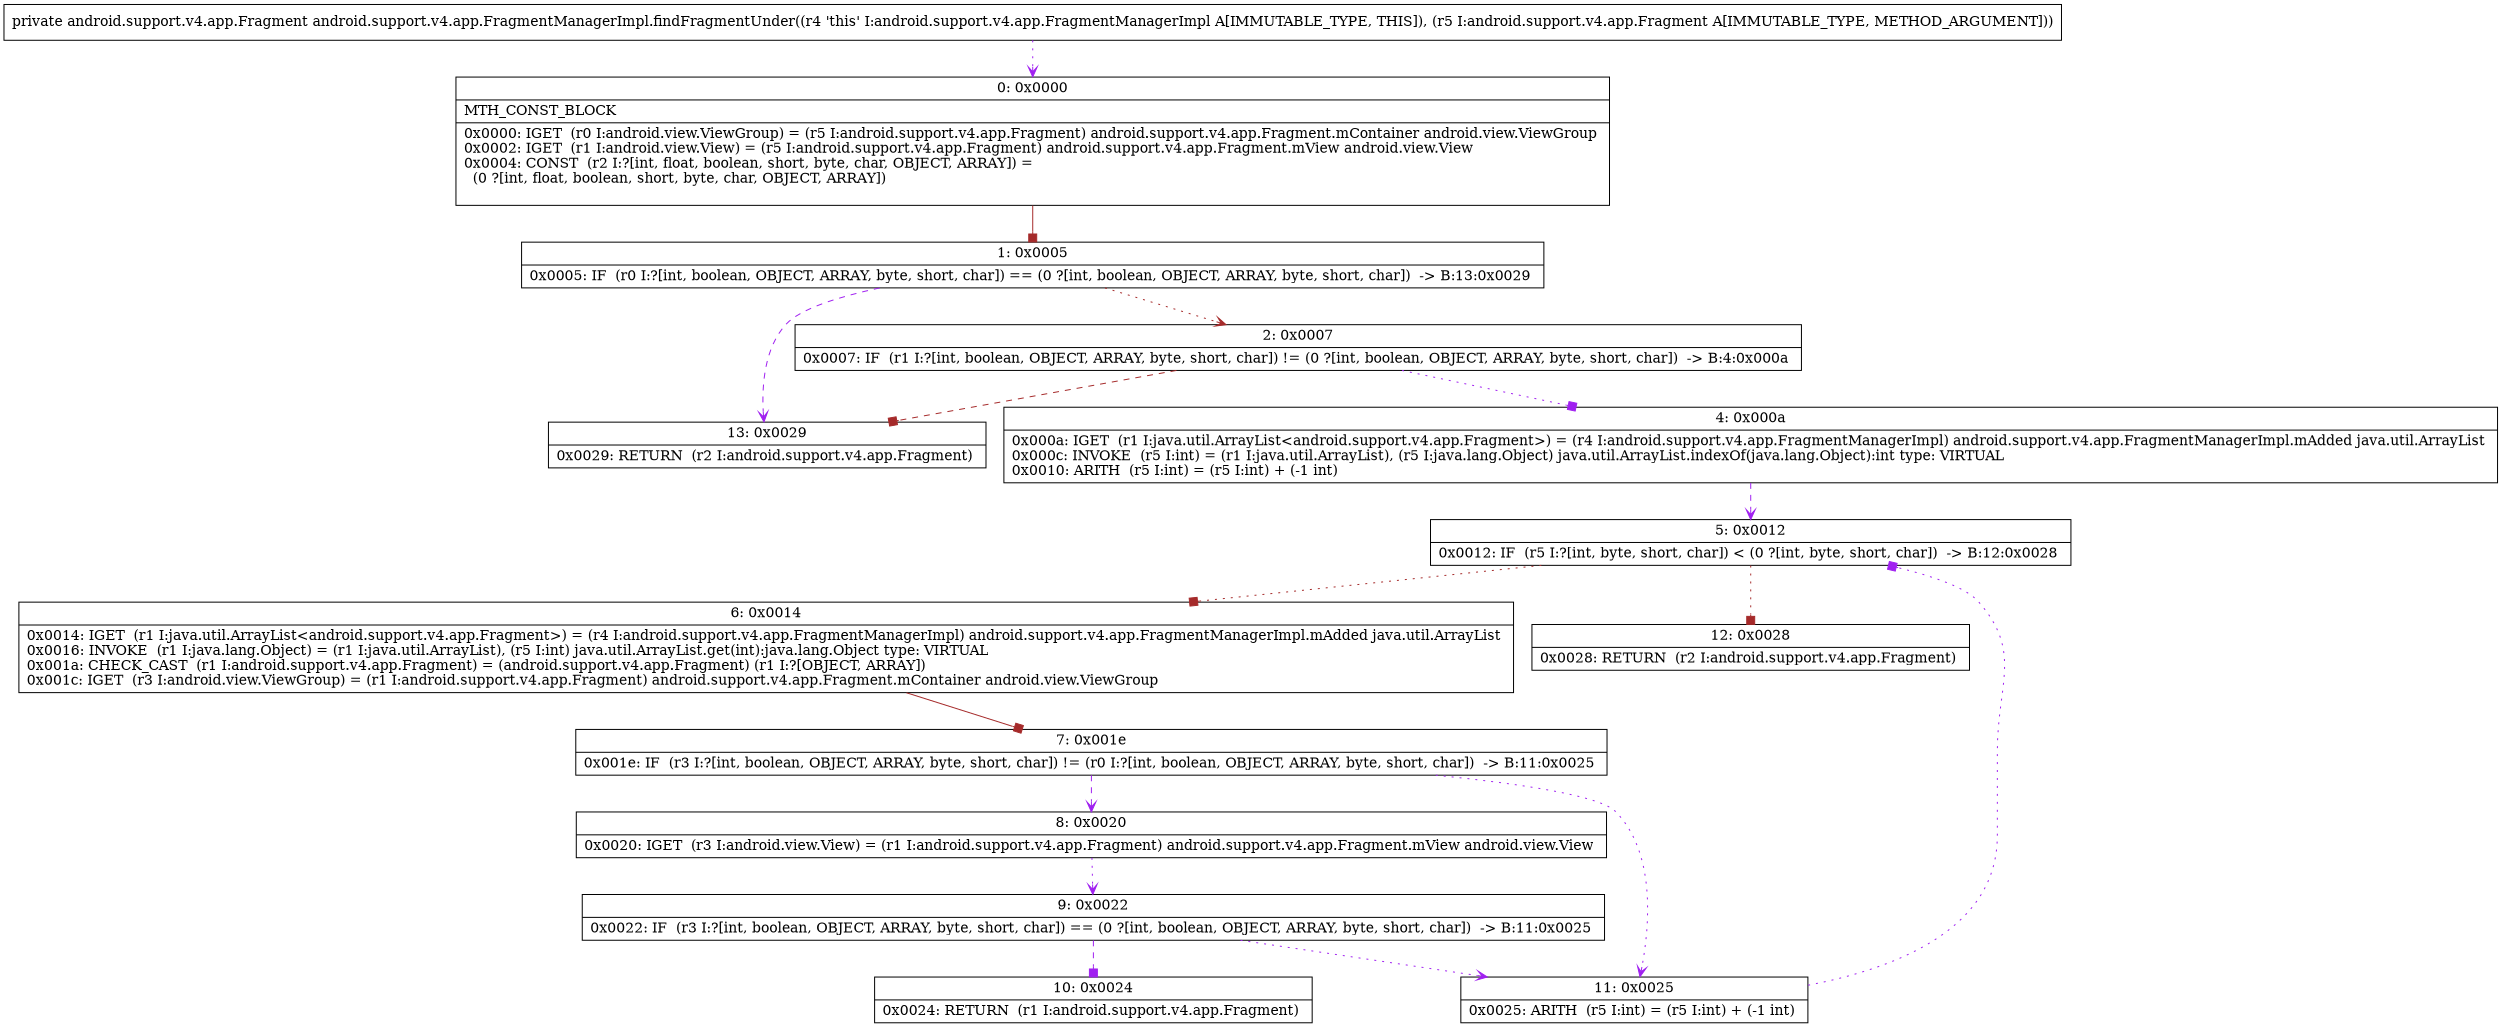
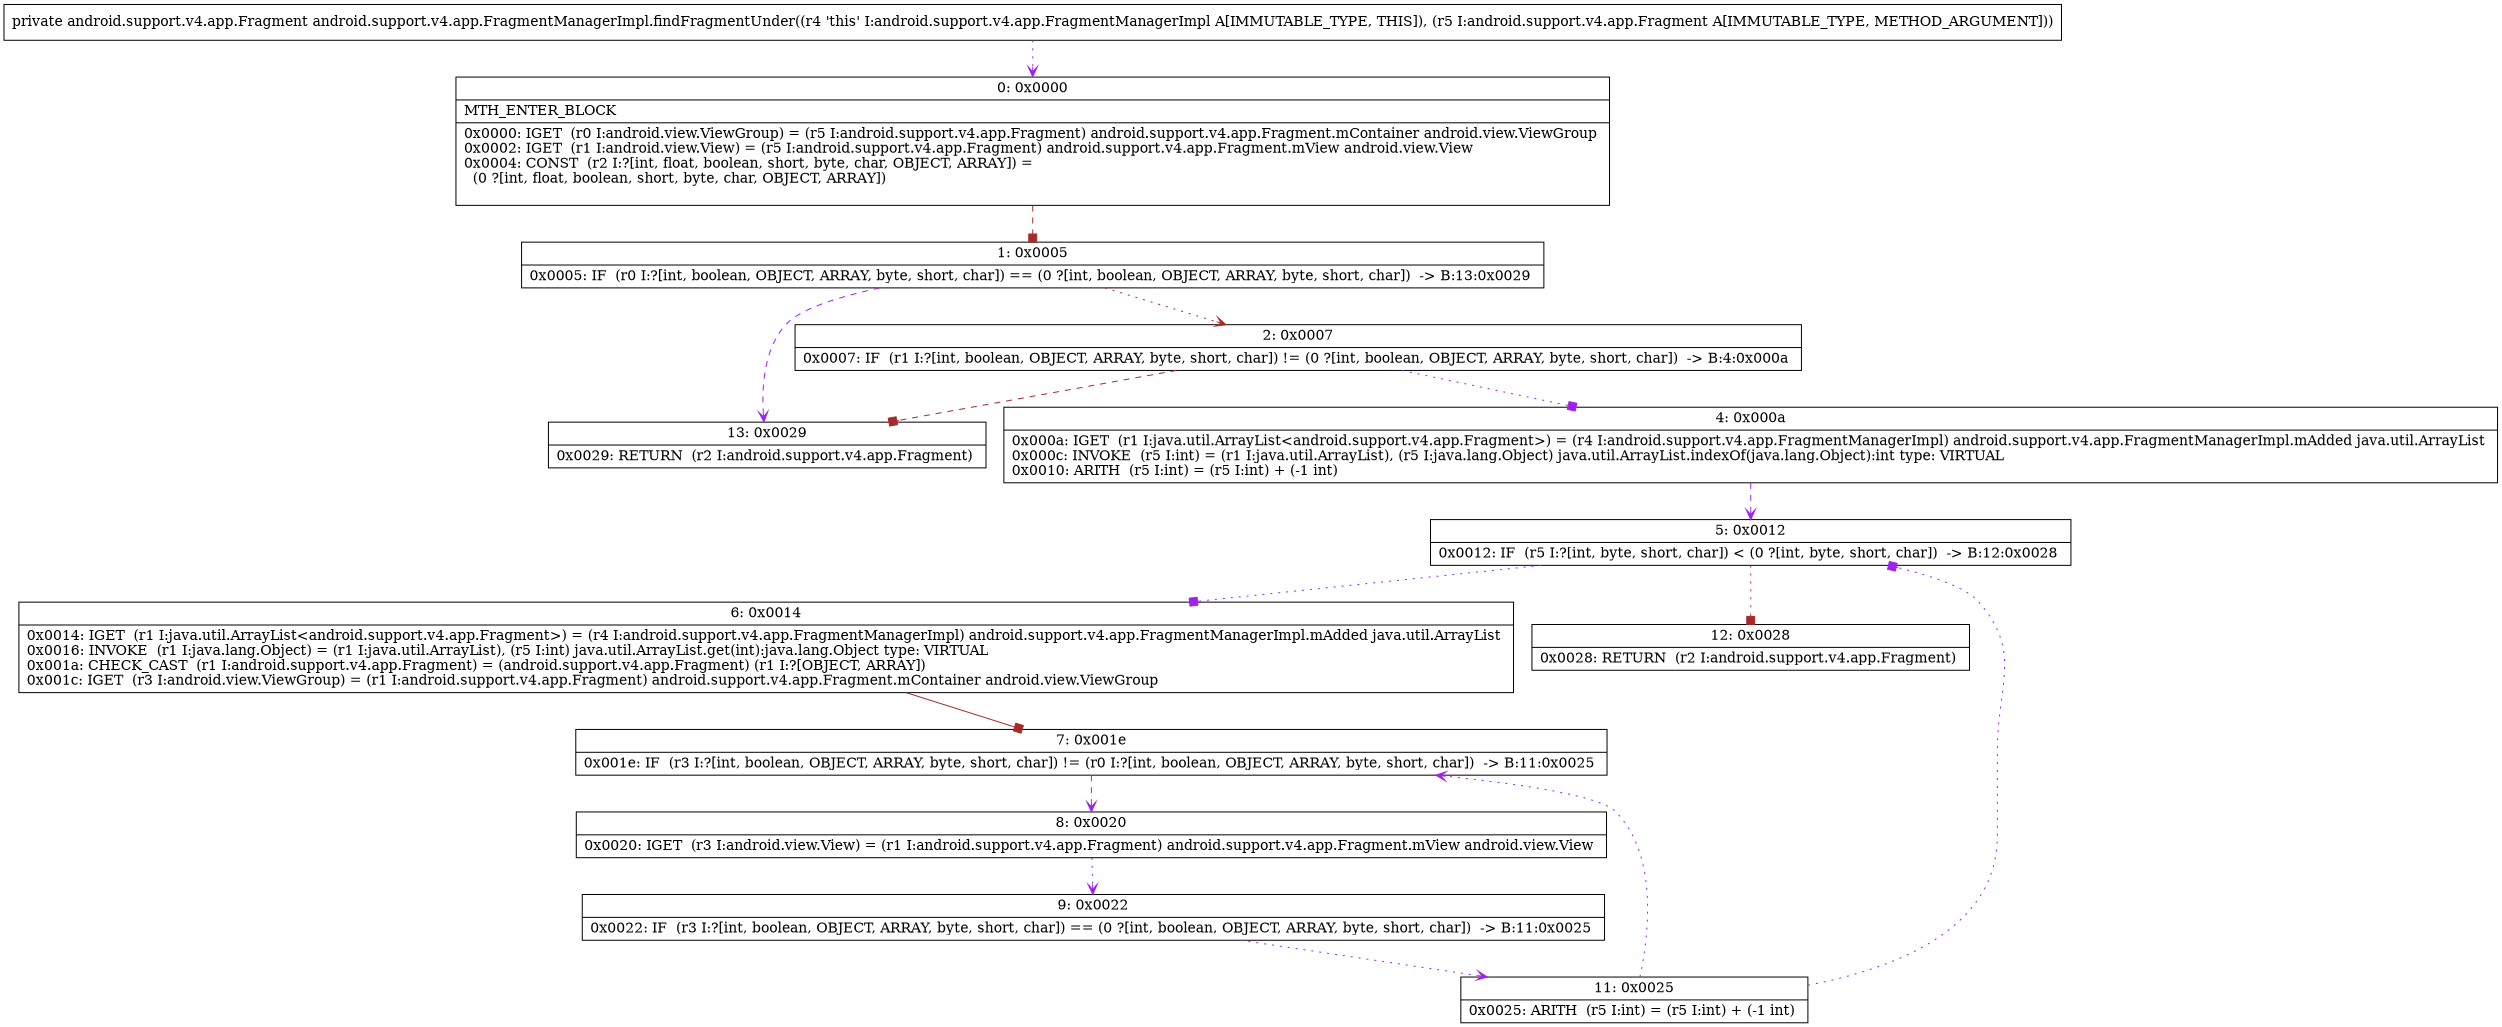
(540, 111) -> (540, 111)
(1033, 219) -> (1033, 219)
(1370, 583) -> (1370, 583)
(1607, 806) -> (1615, 811)
(1093, 1000) -> none
